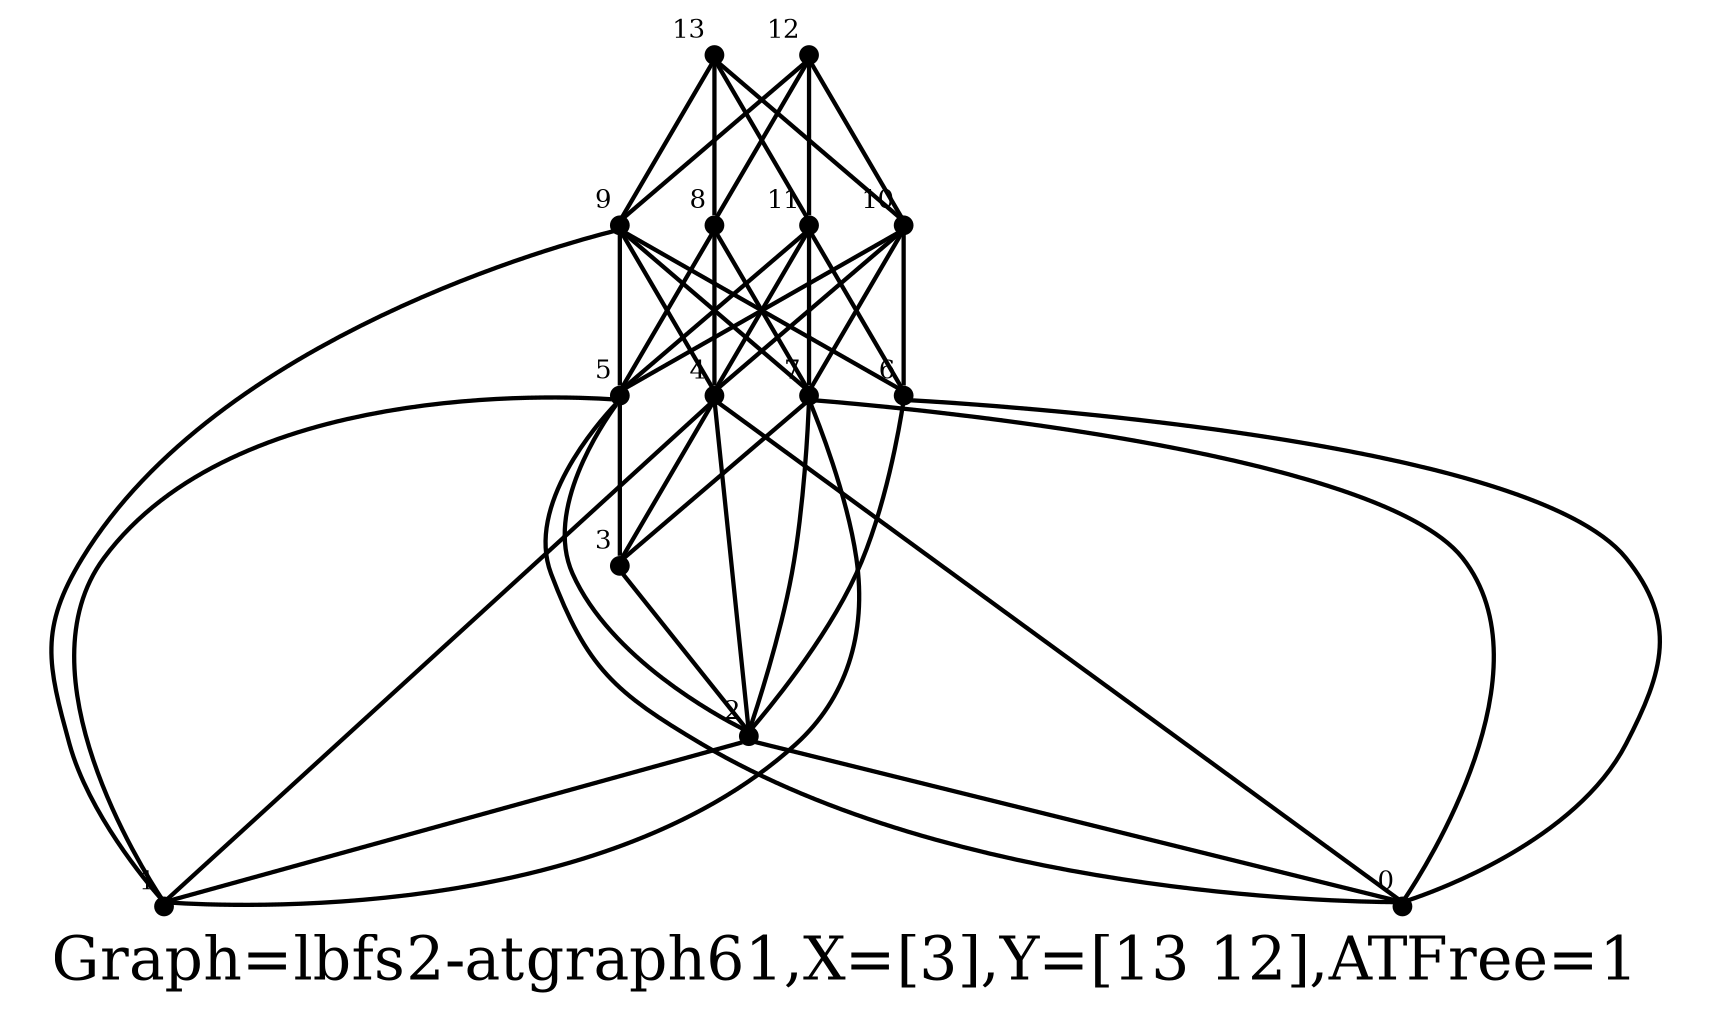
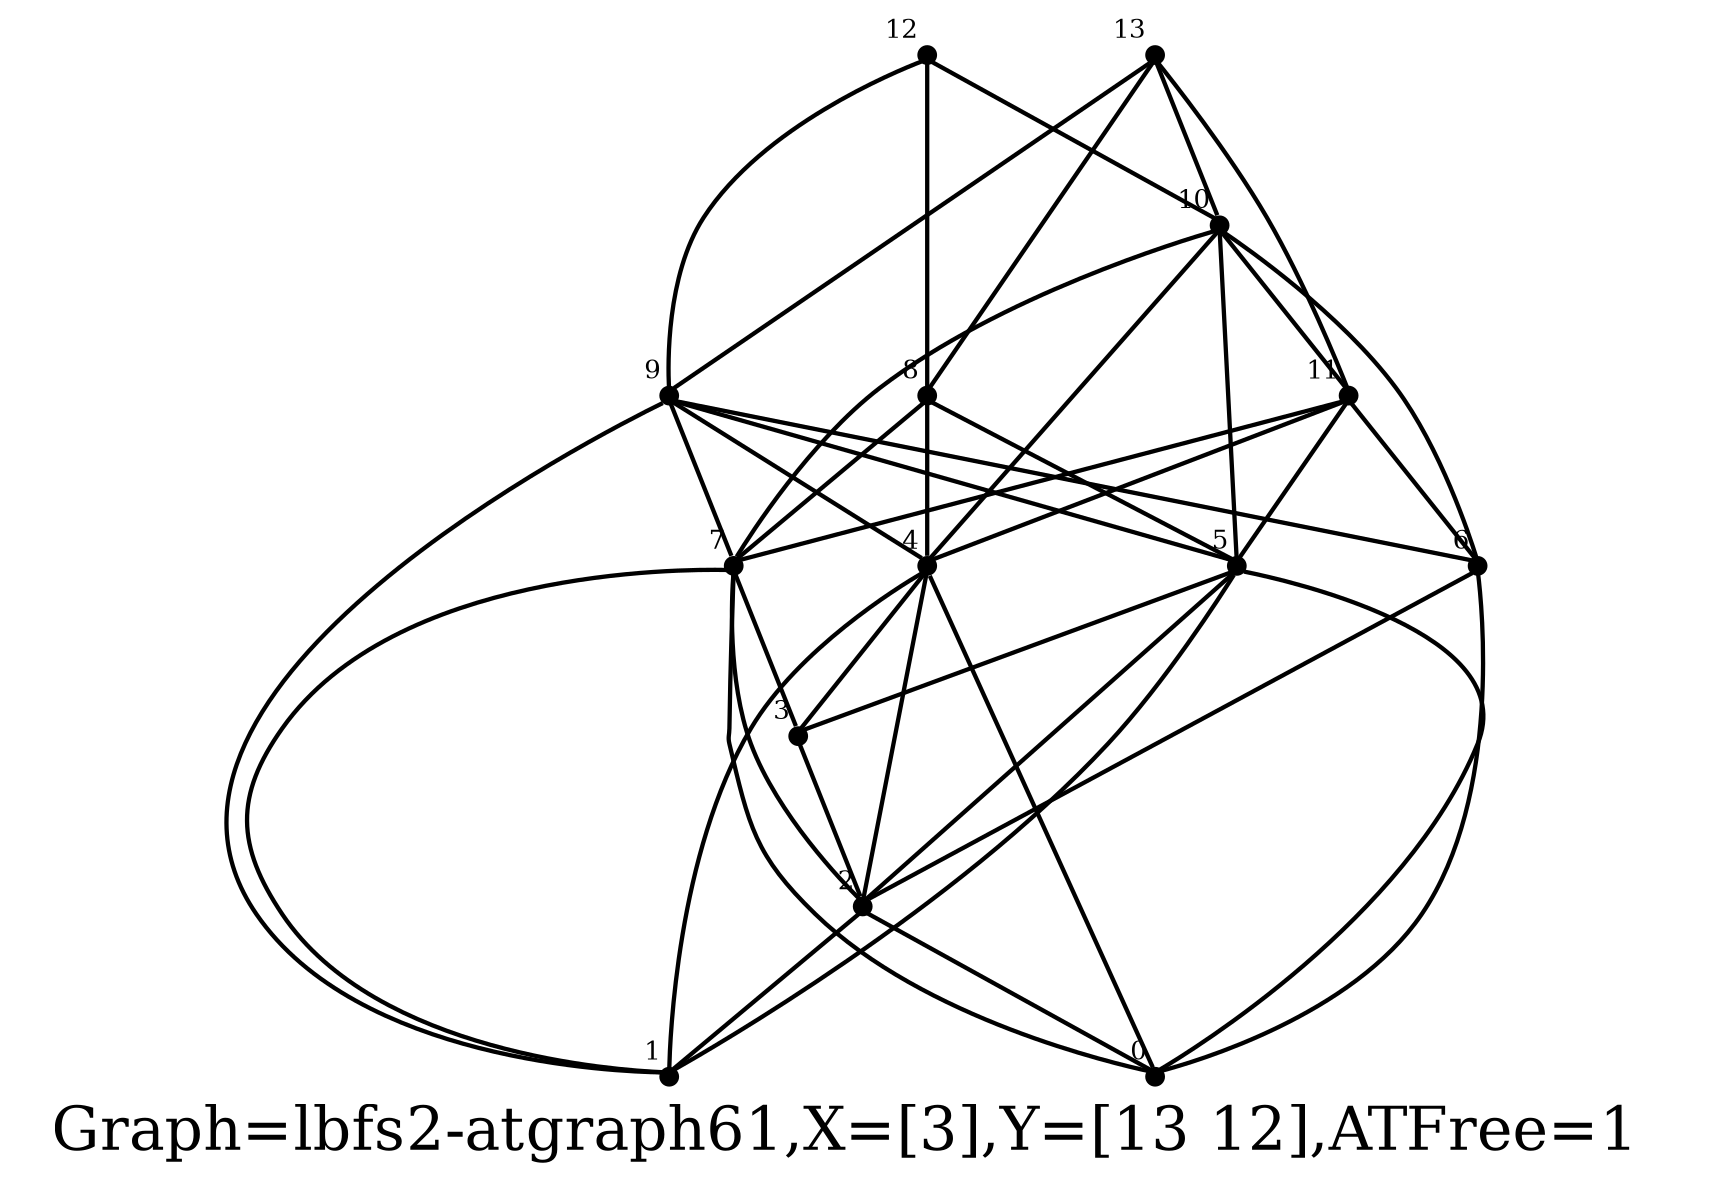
(809, 139) -> (1284, 311)
